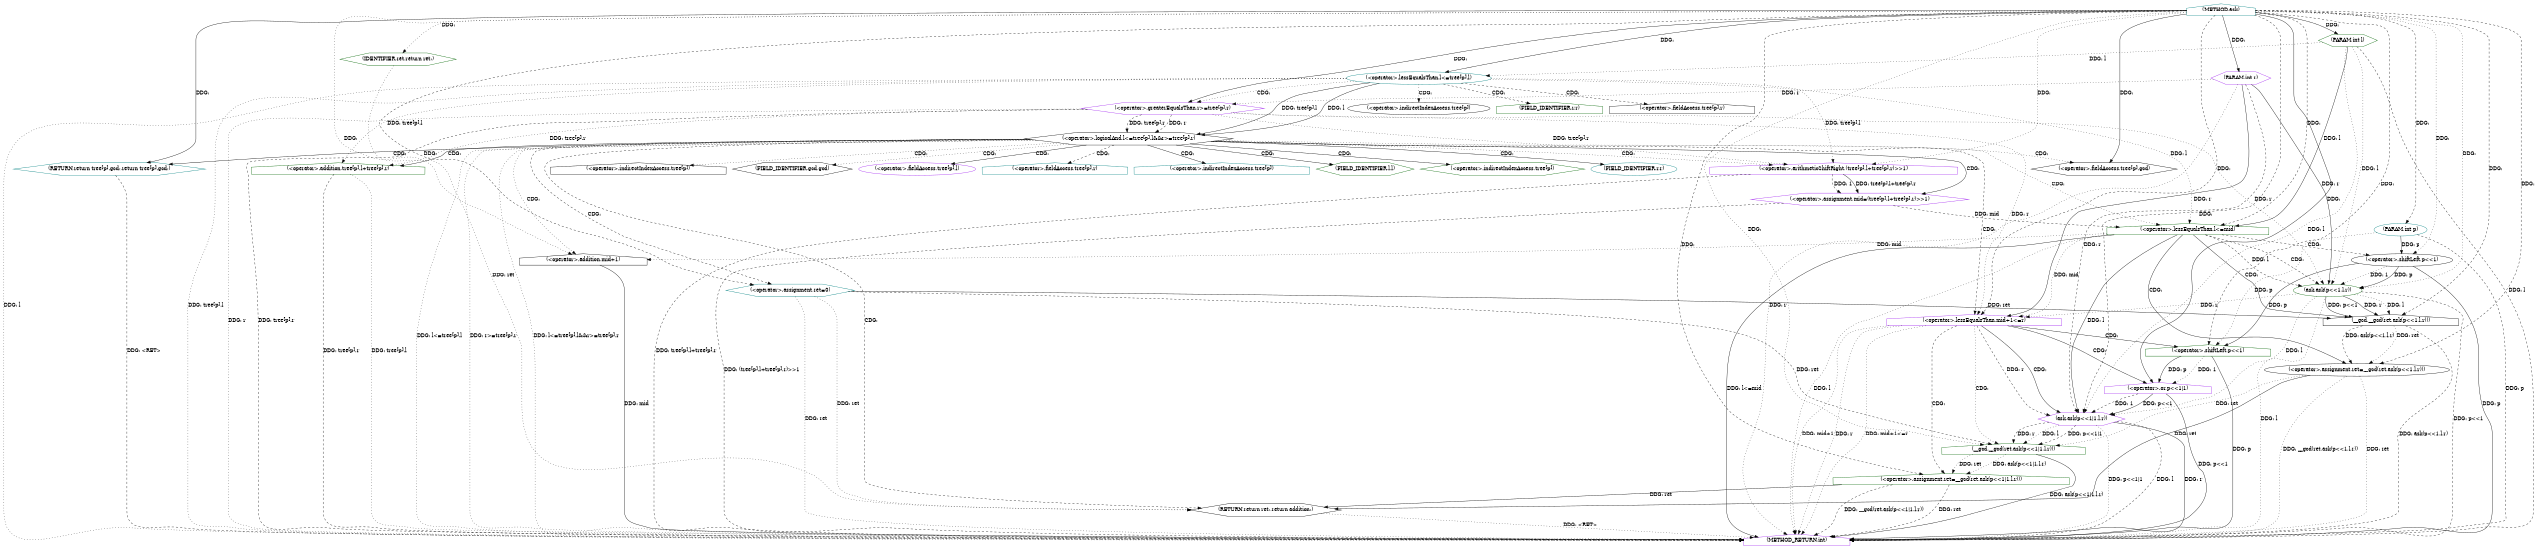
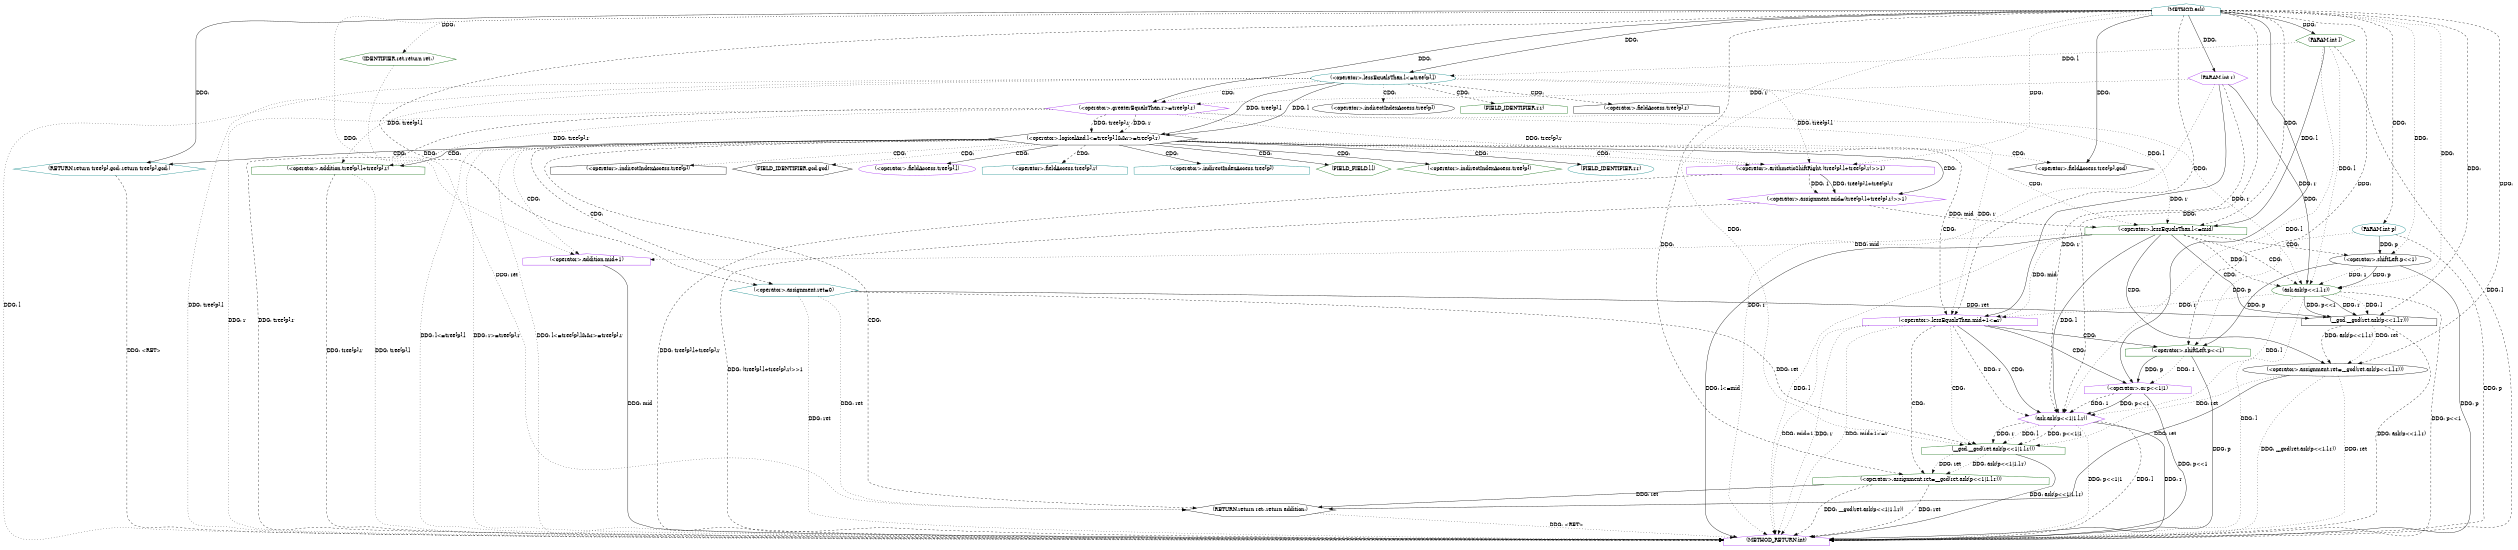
(1365, 169) -> (1354, 169)
(583, 260) -> (587, 260)
